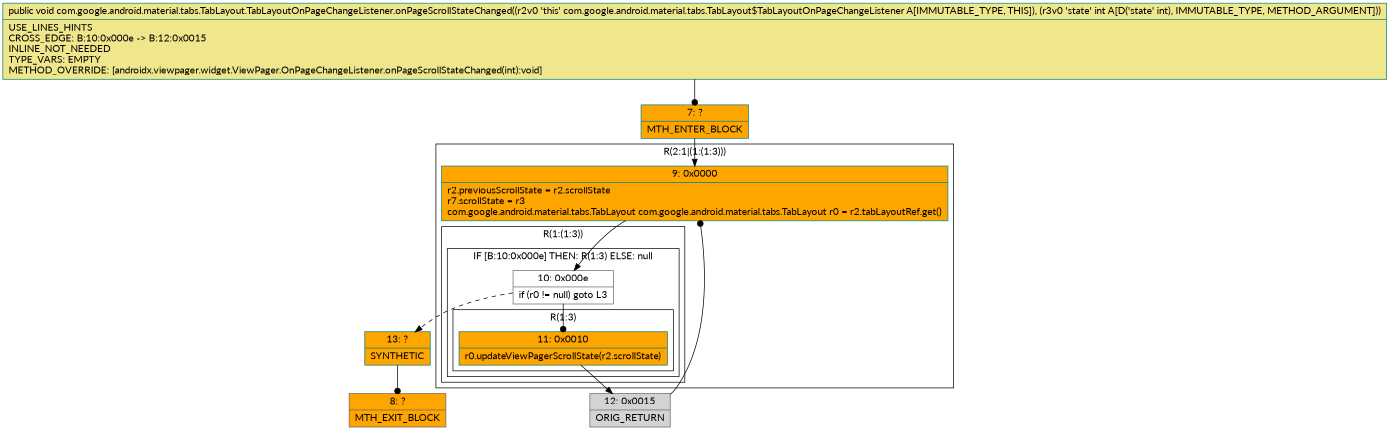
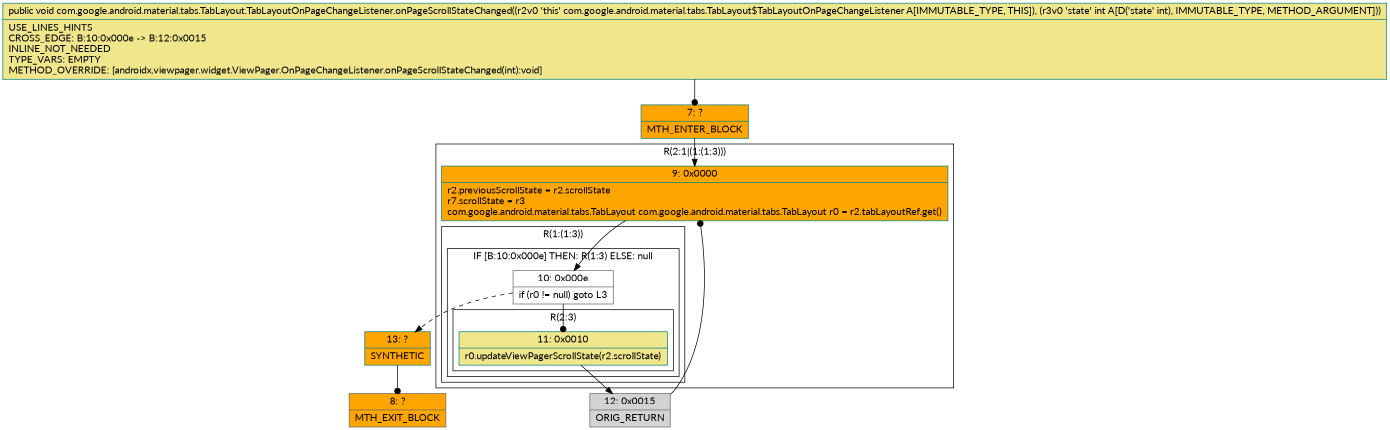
(563, 318) -> (563, 318)
(563, 348) -> (563, 348)
